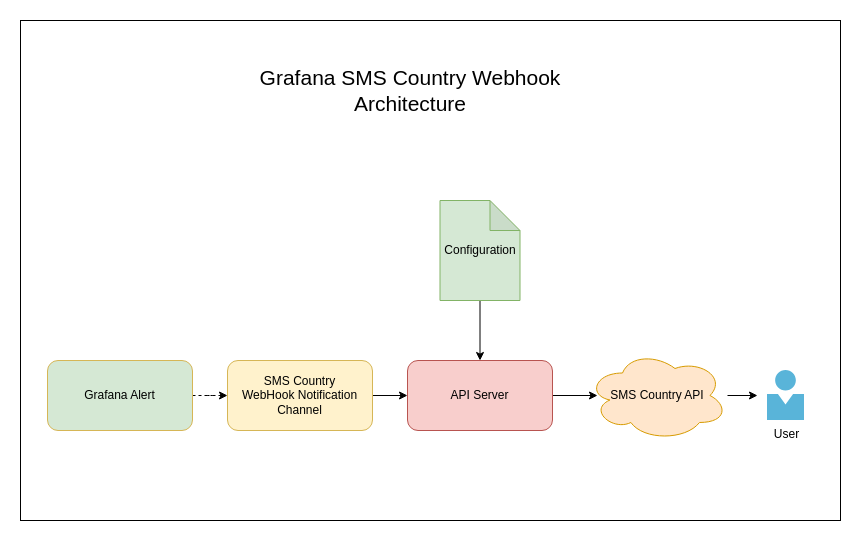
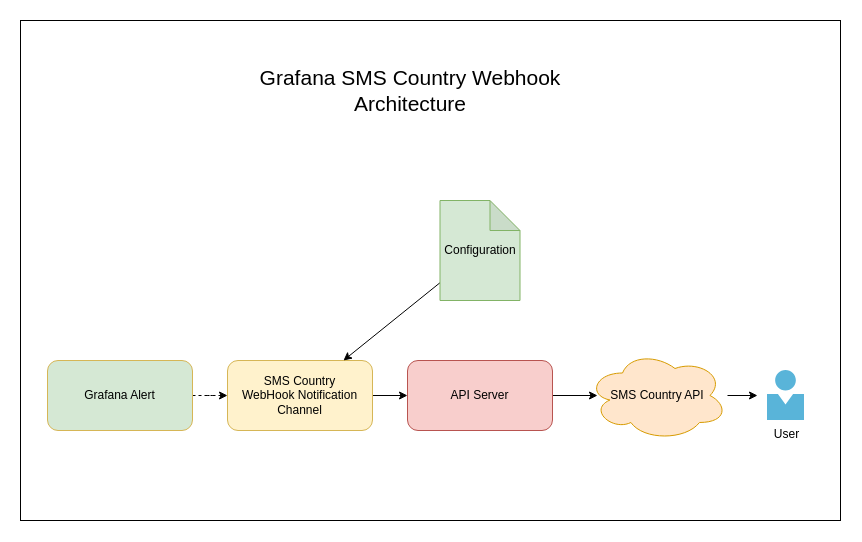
(480, 327) -> (395, 319)
